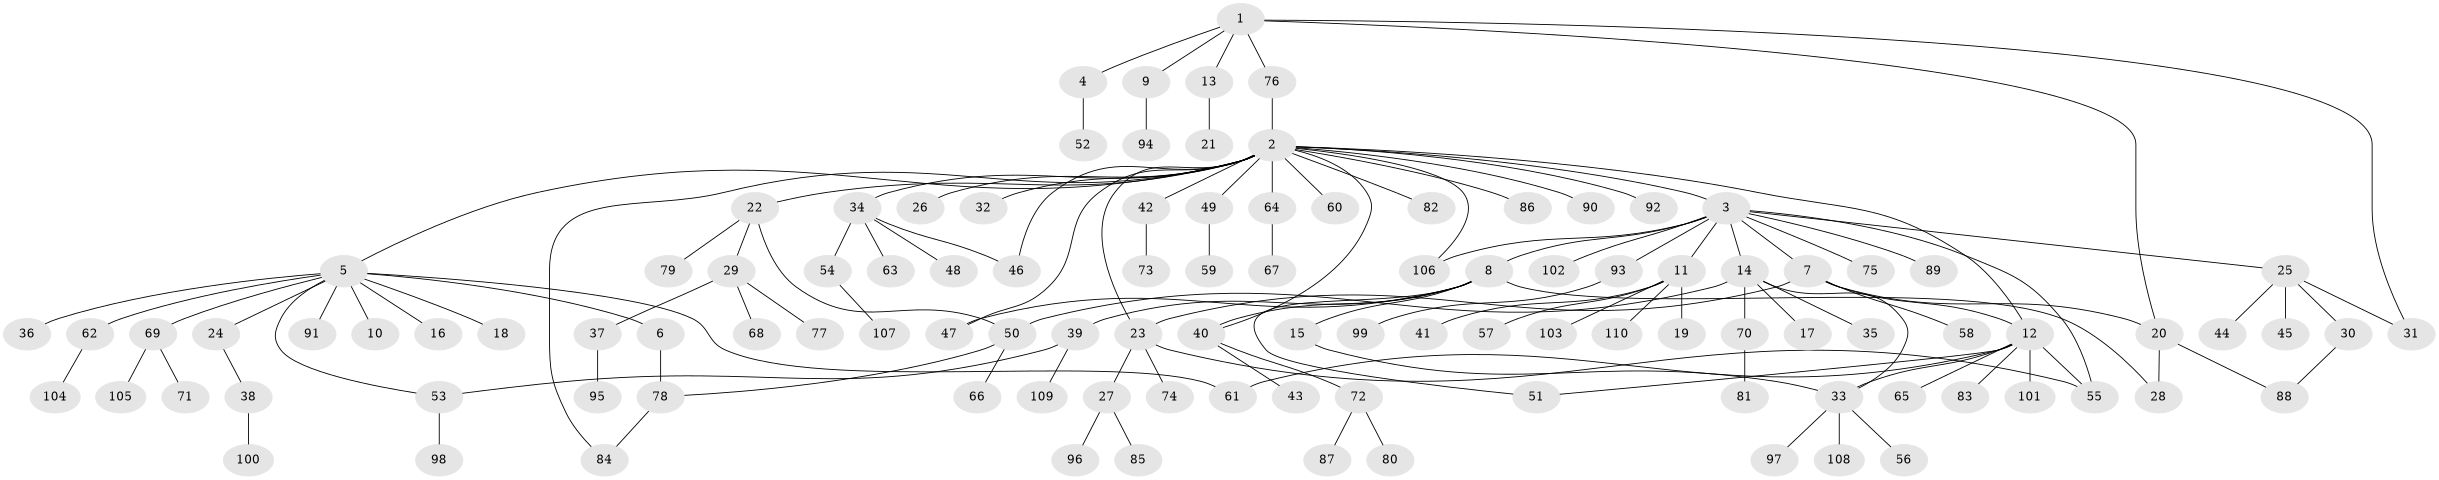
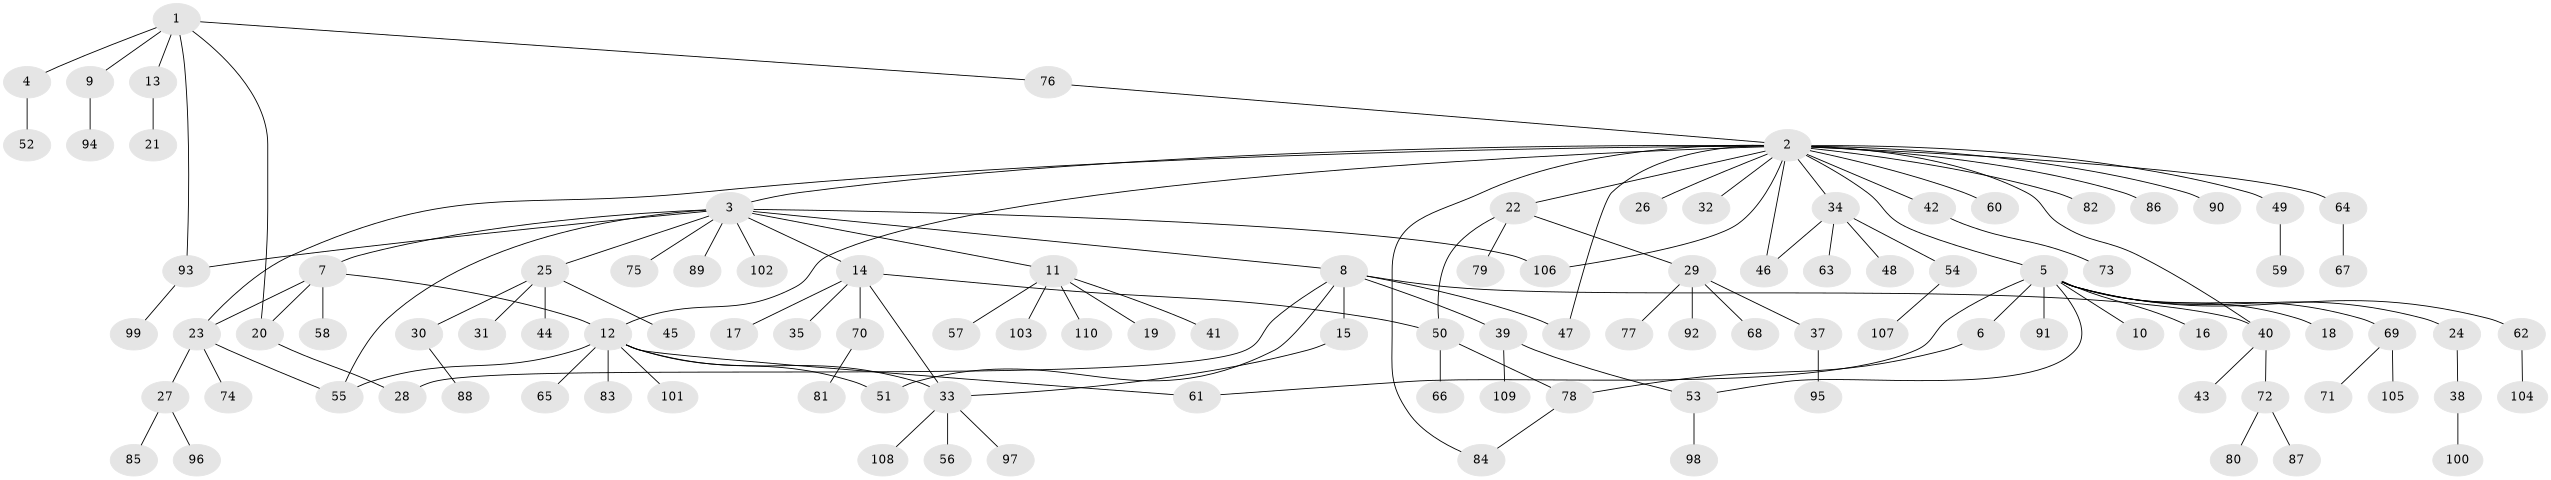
(1919, 42) -> (188, 145)
(1536, 172) -> (1692, 303)
(27, 334) -> none
(2222, 366) -> none
